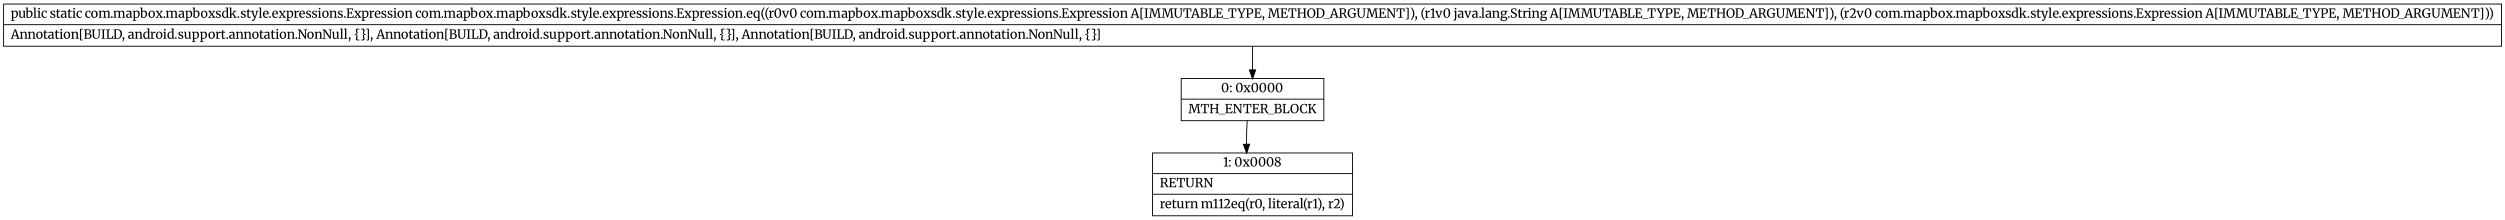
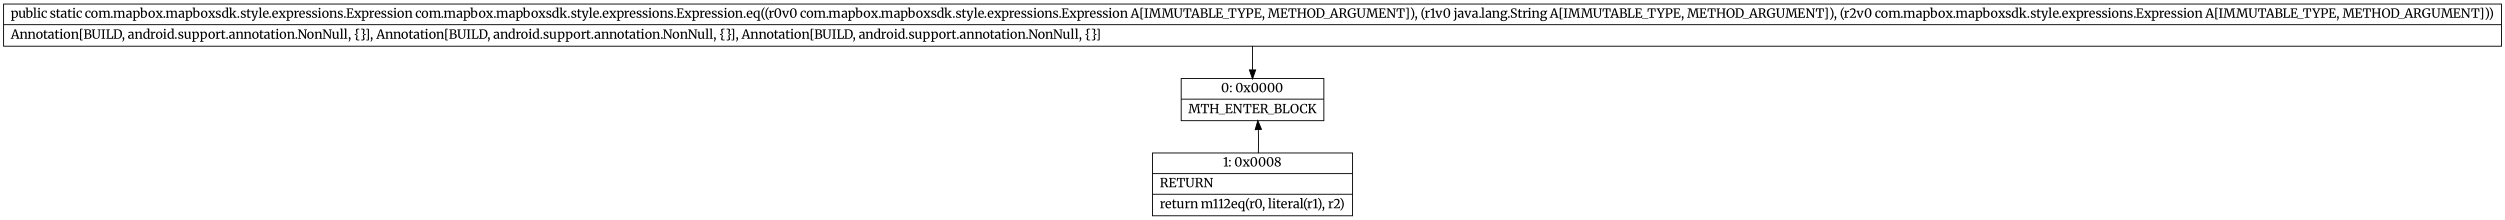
(1247, 132) -> (1259, 141)
